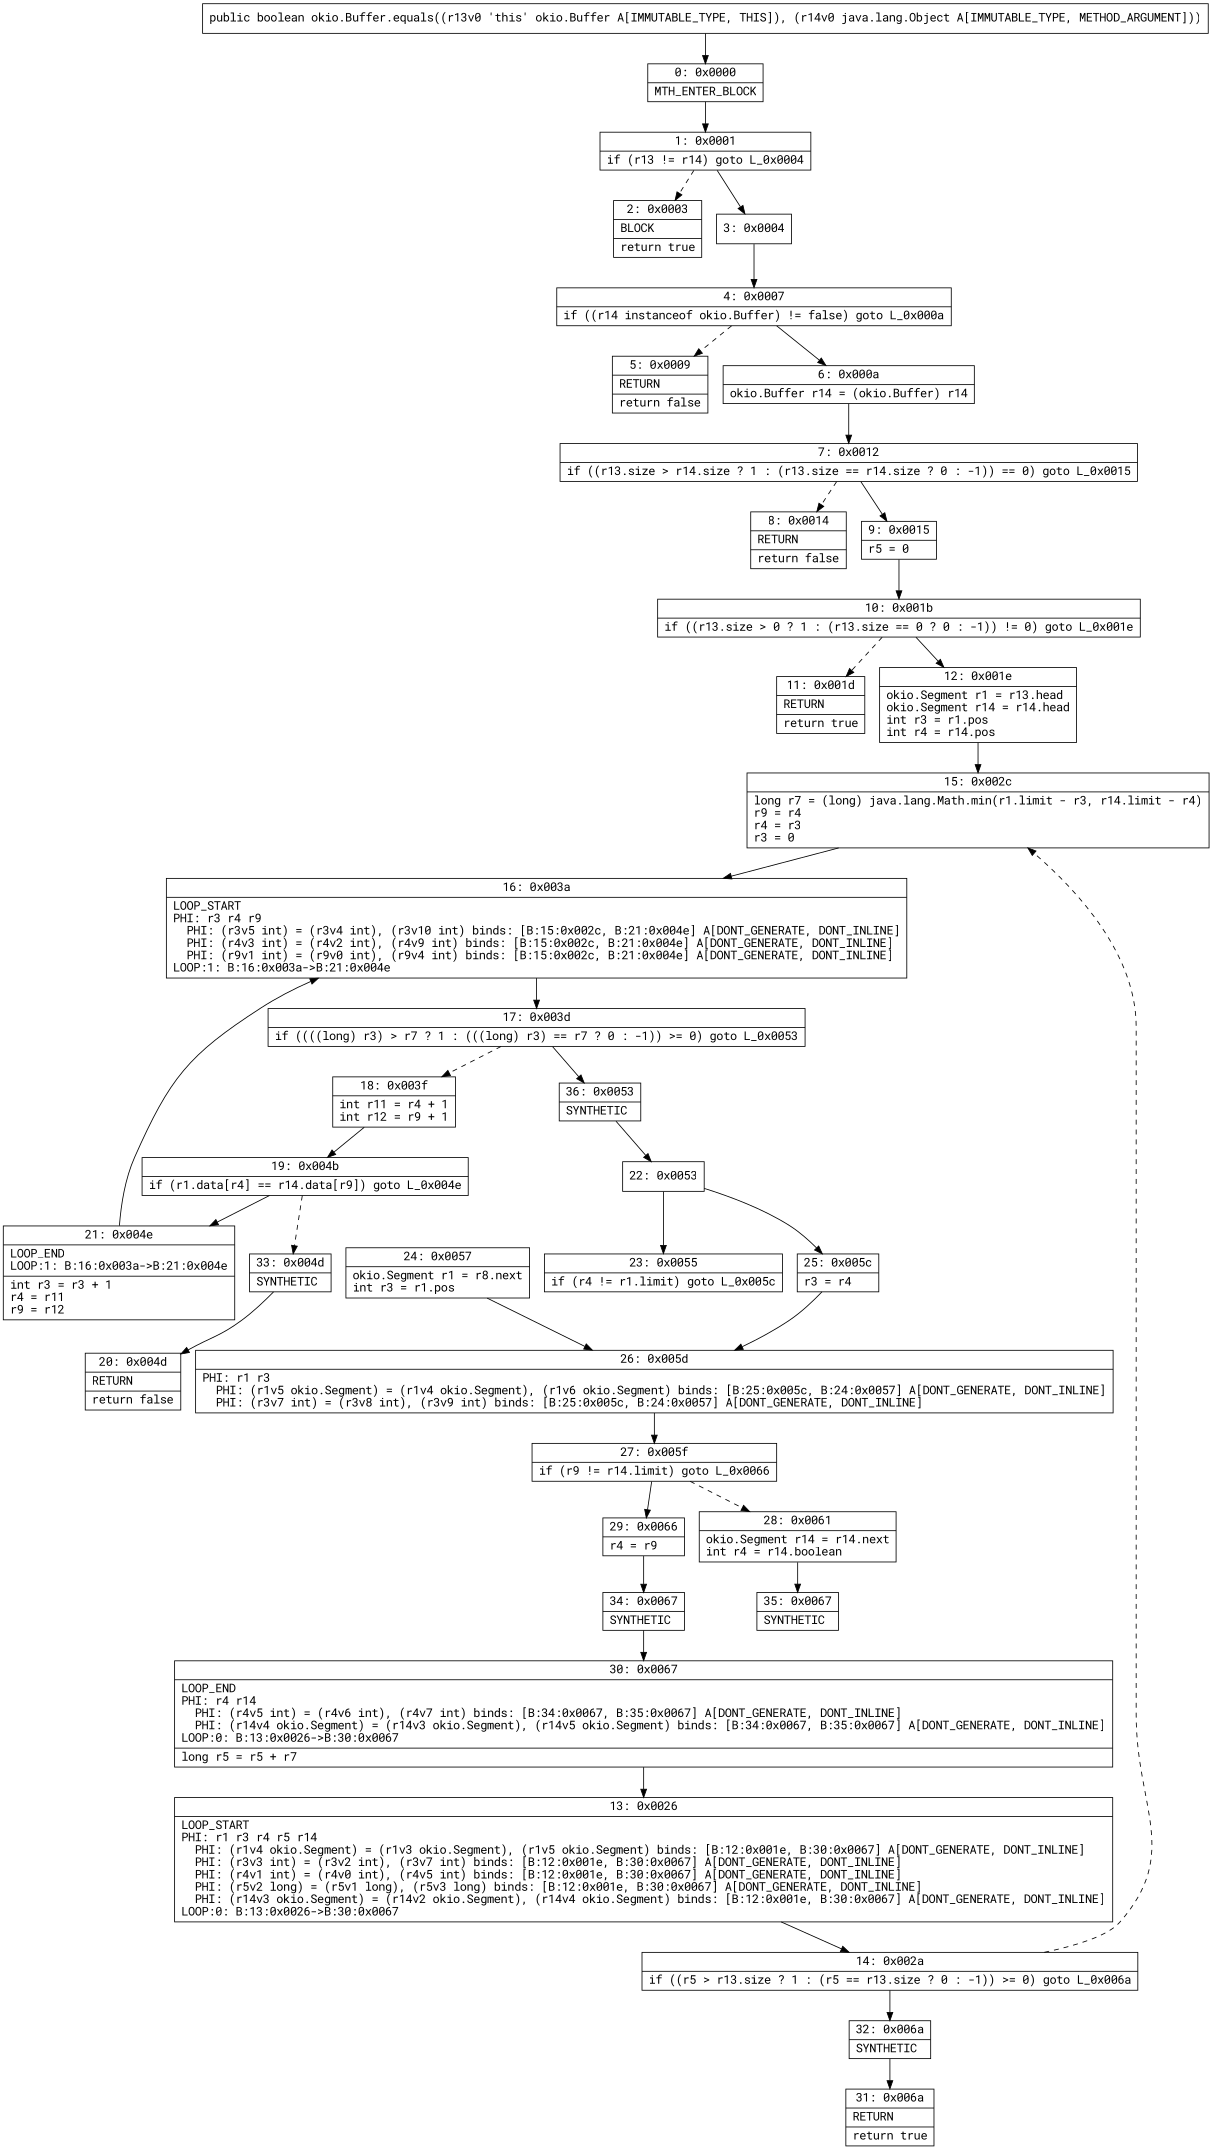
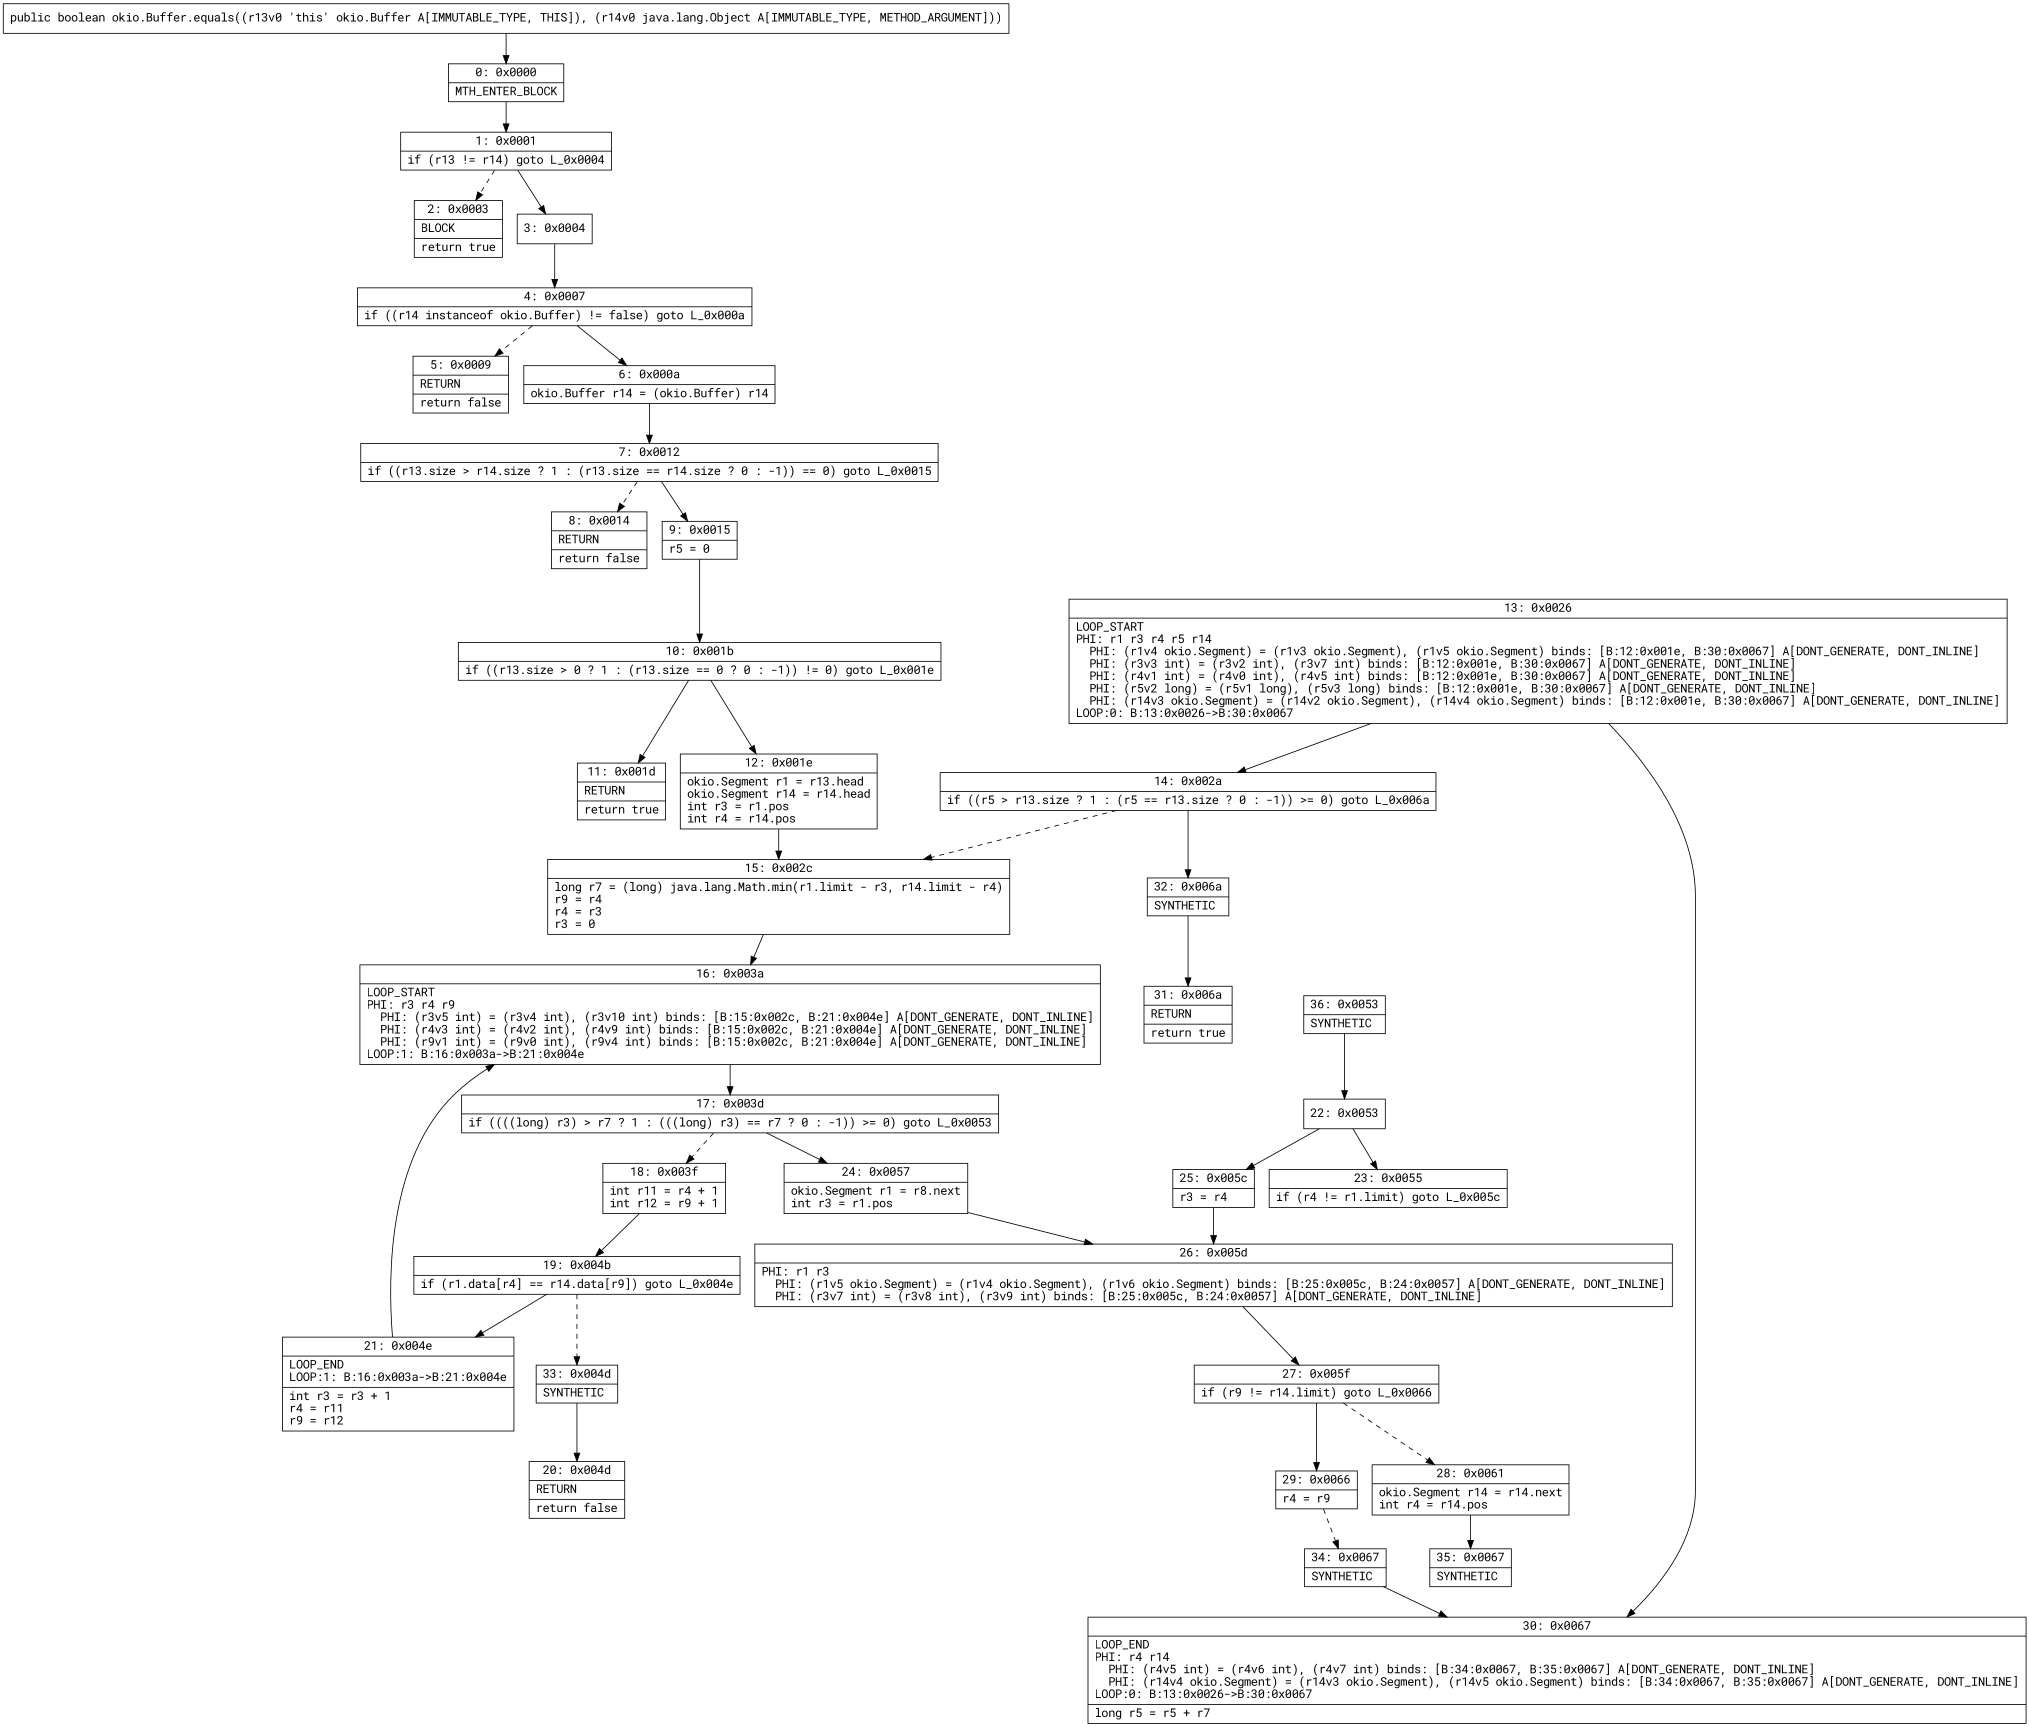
(867, 654) -> (666, 718)
(566, 1062) -> (793, 1146)
(774, 1552) -> (1433, 1505)
(644, 1570) -> (1329, 1525)
(644, 1778) -> (1695, 1164)
